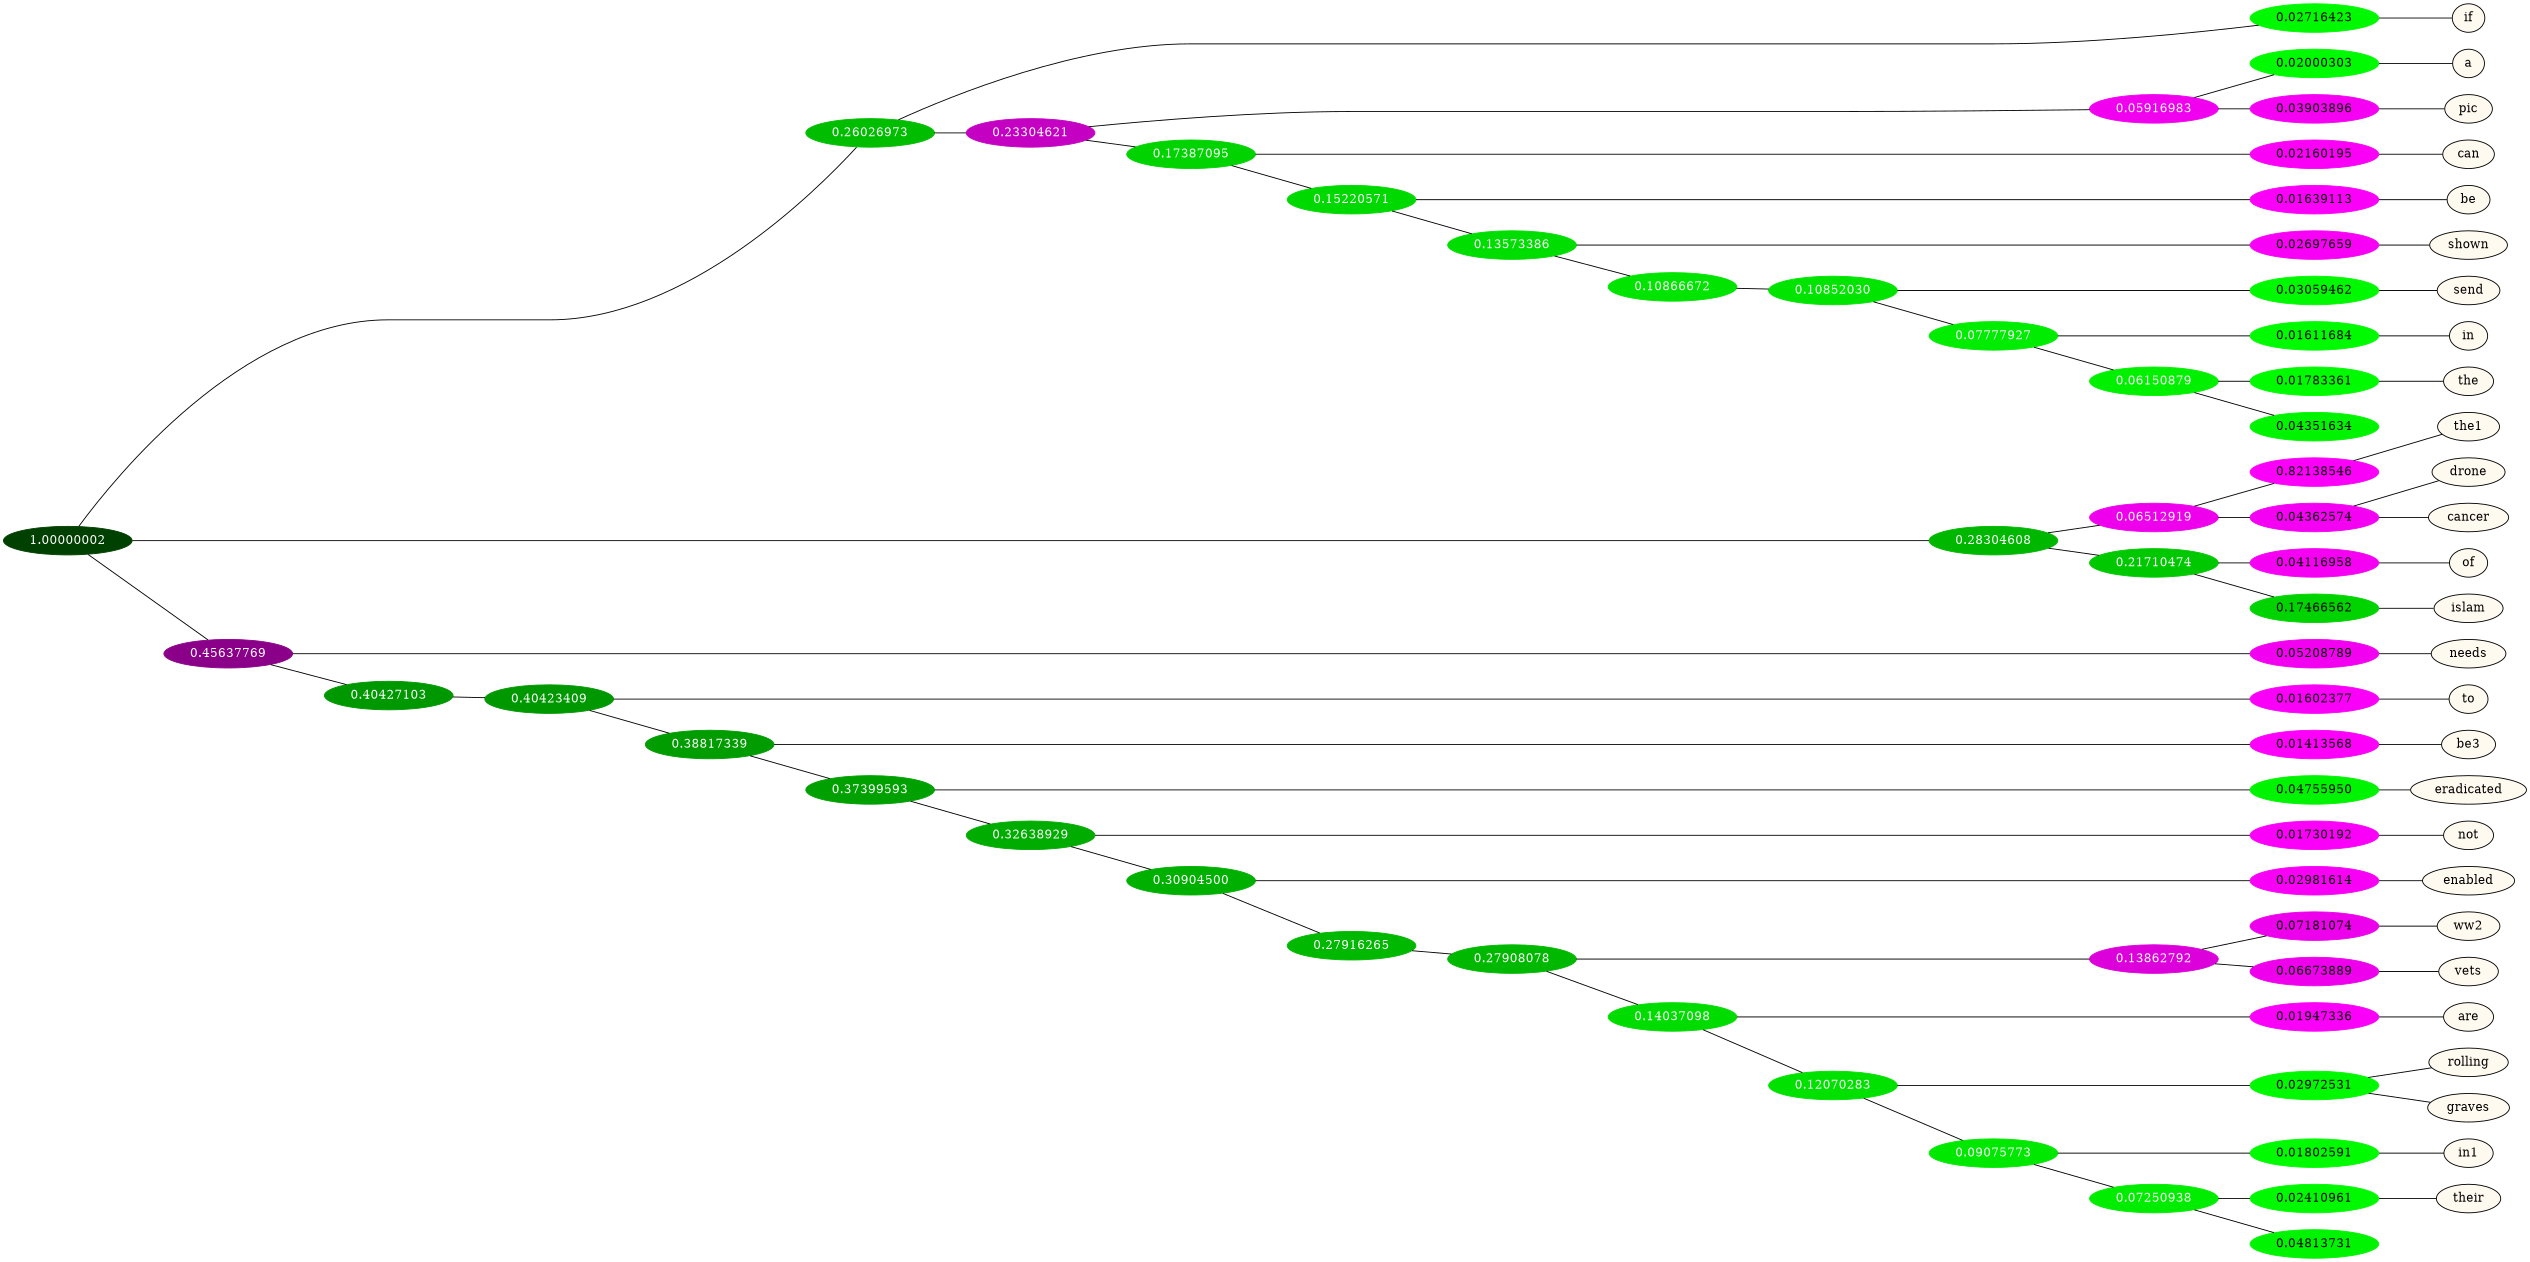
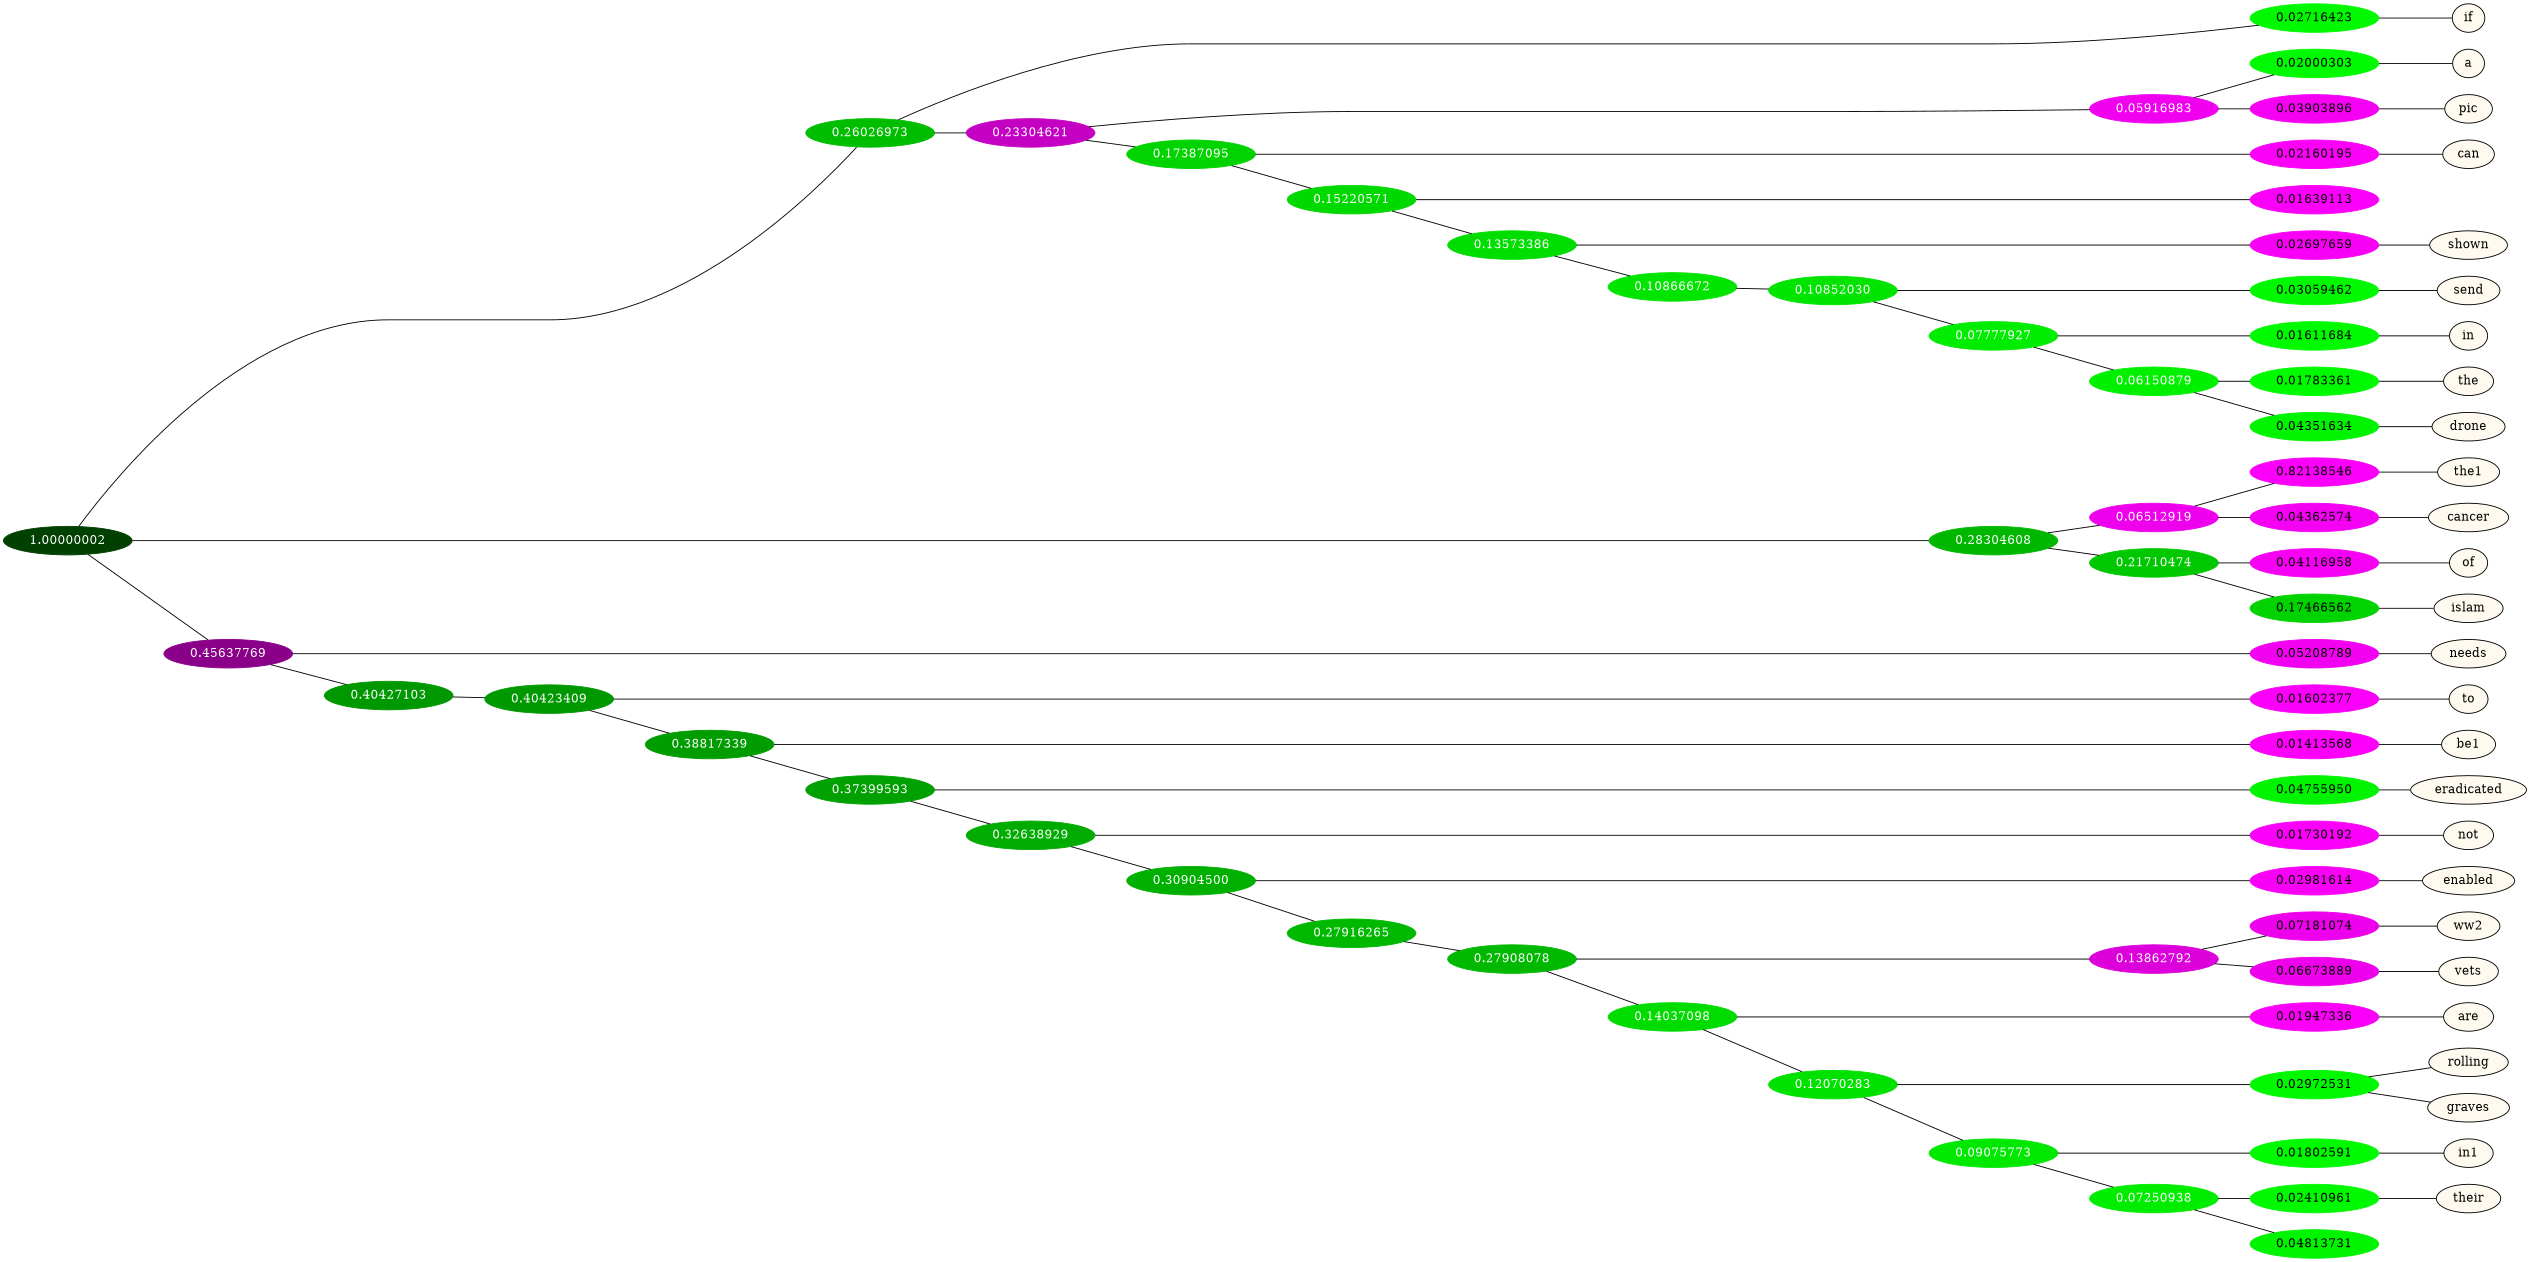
(2469, 200) -> none
(2396, 493) -> (2405, 427)
(2469, 744) -> (2469, 744)
